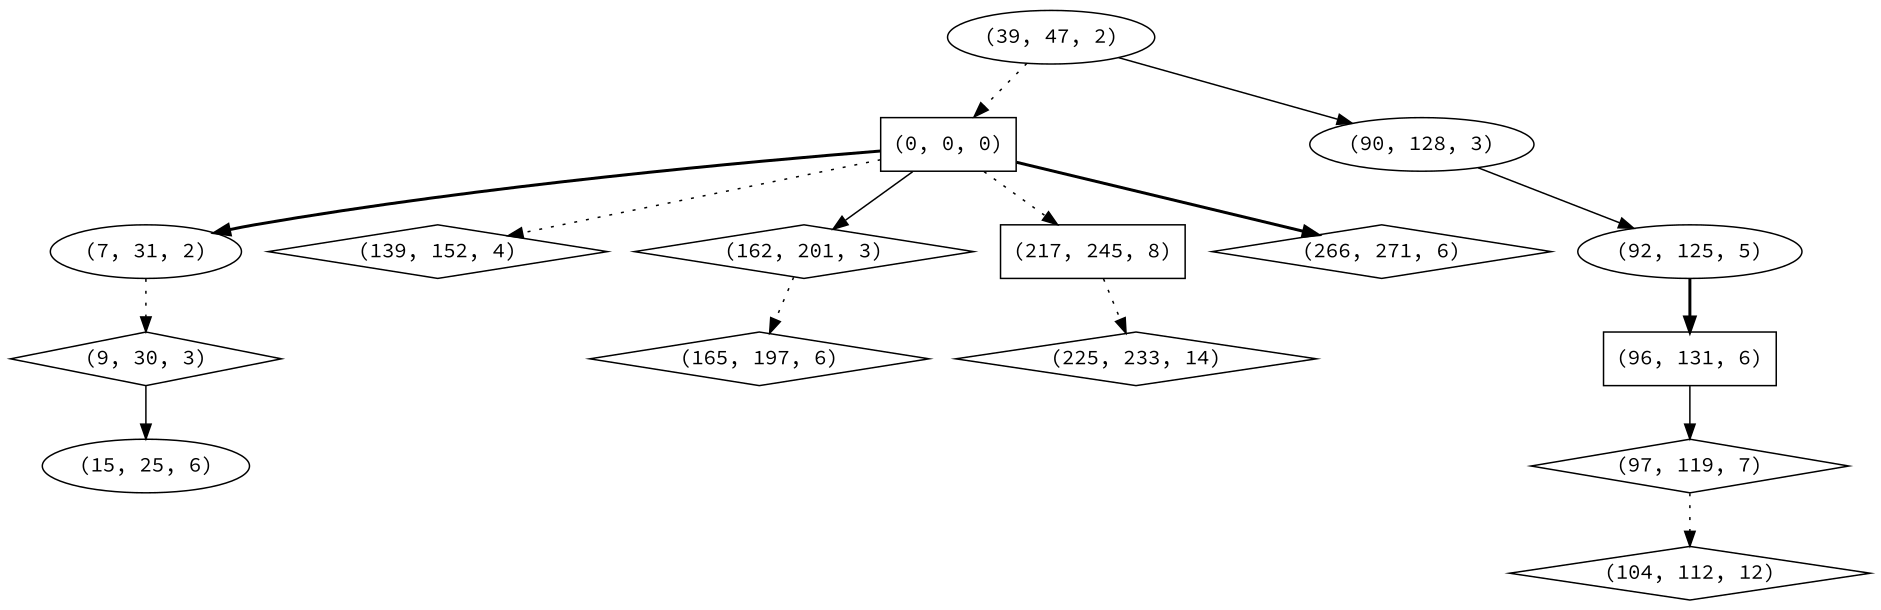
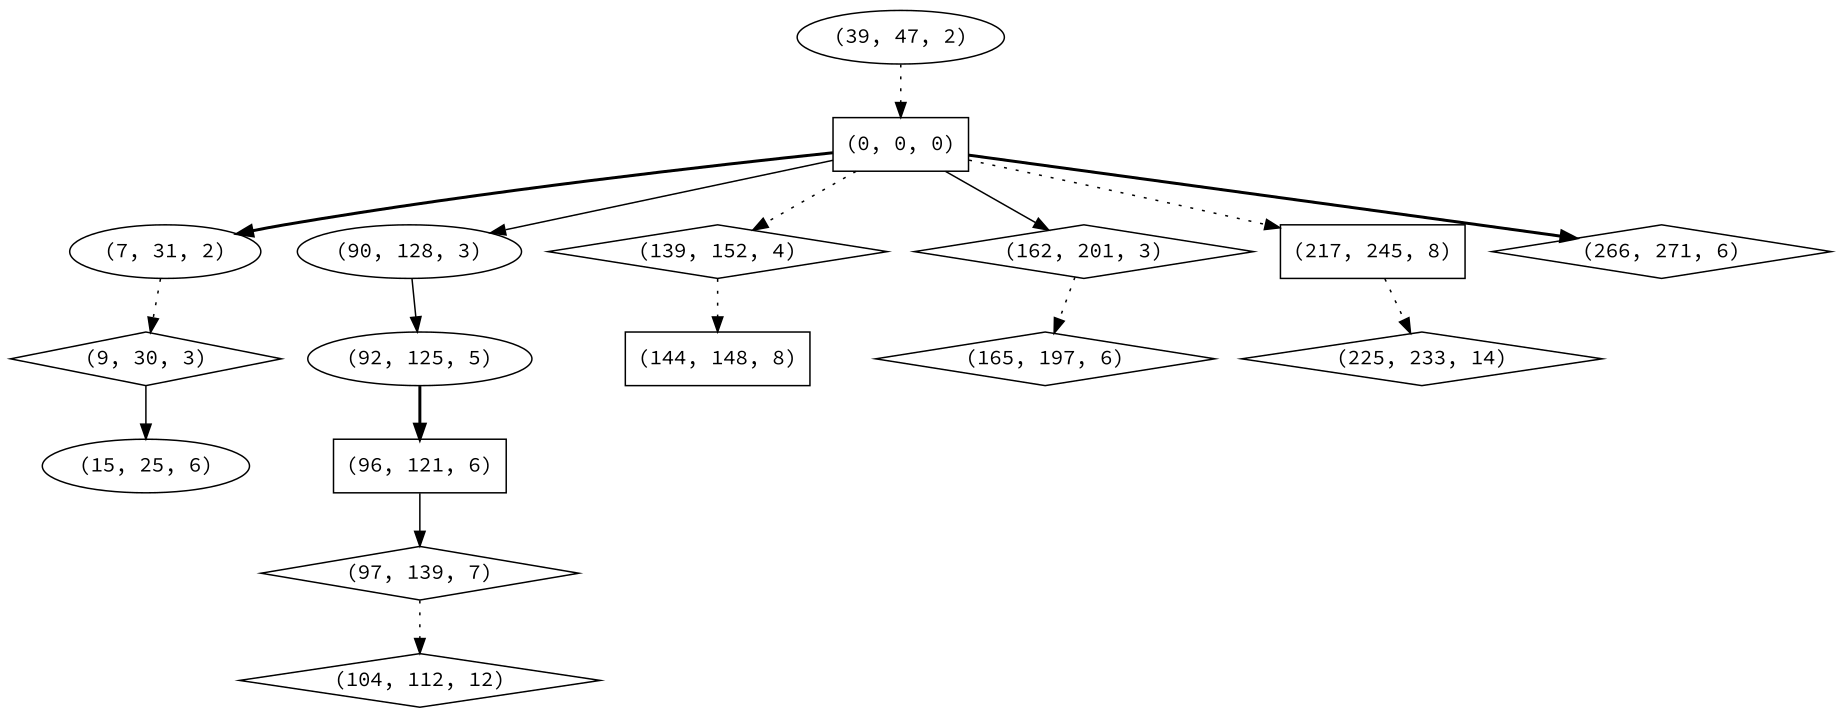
(1228, 88) -> (669, 195)
none -> (718, 359)
(1690, 359) -> (420, 466)
(1690, 466) -> (420, 573)
